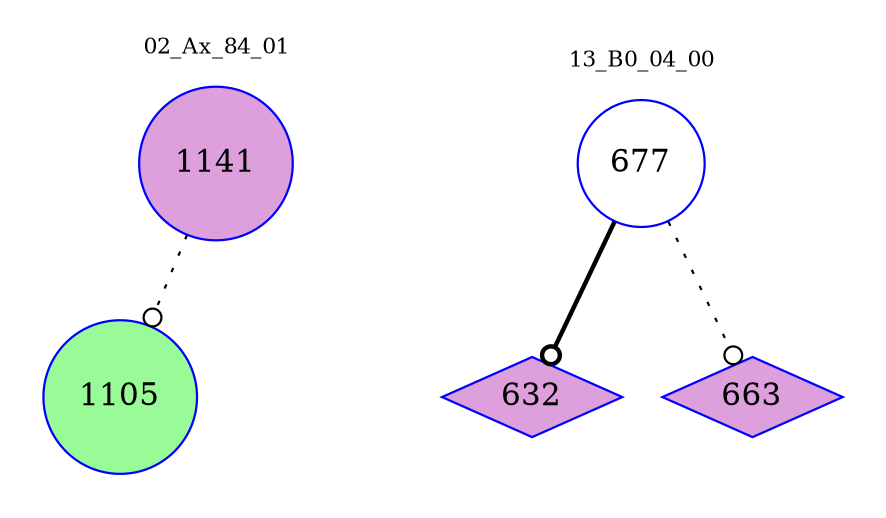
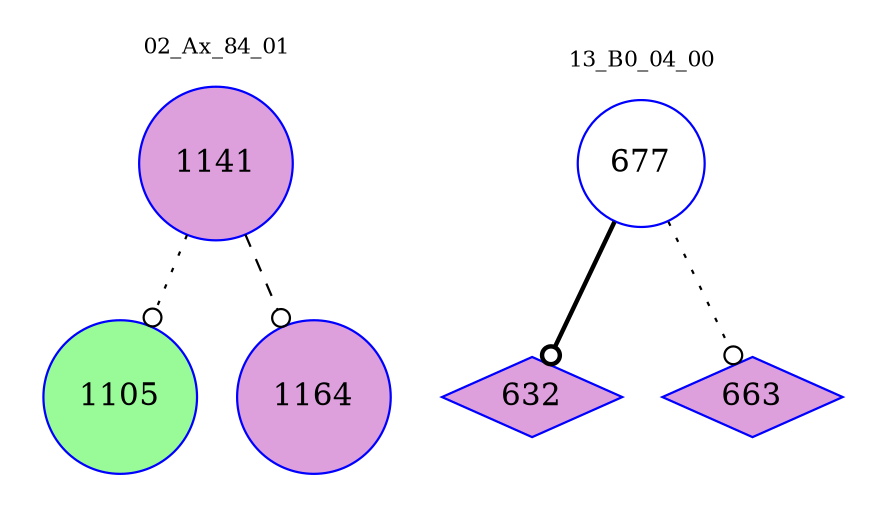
none -> (314, 397)
